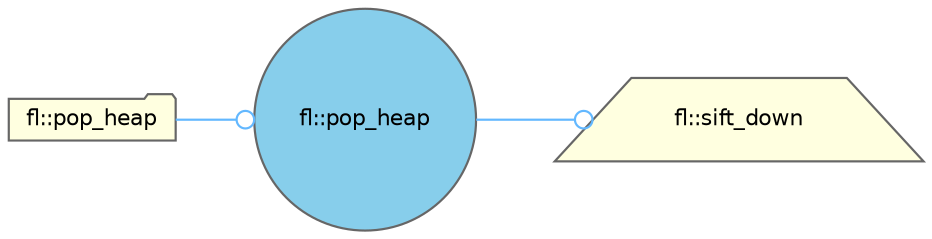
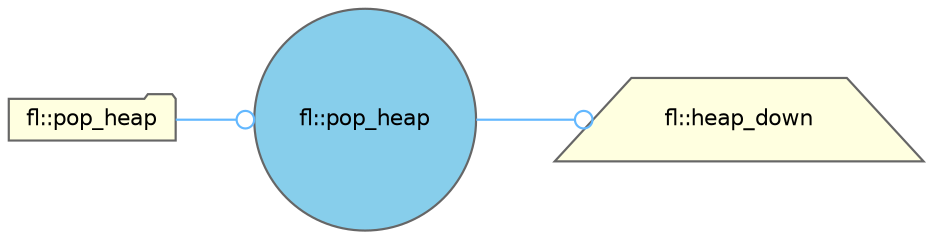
(739, 120) -> (739, 120)
